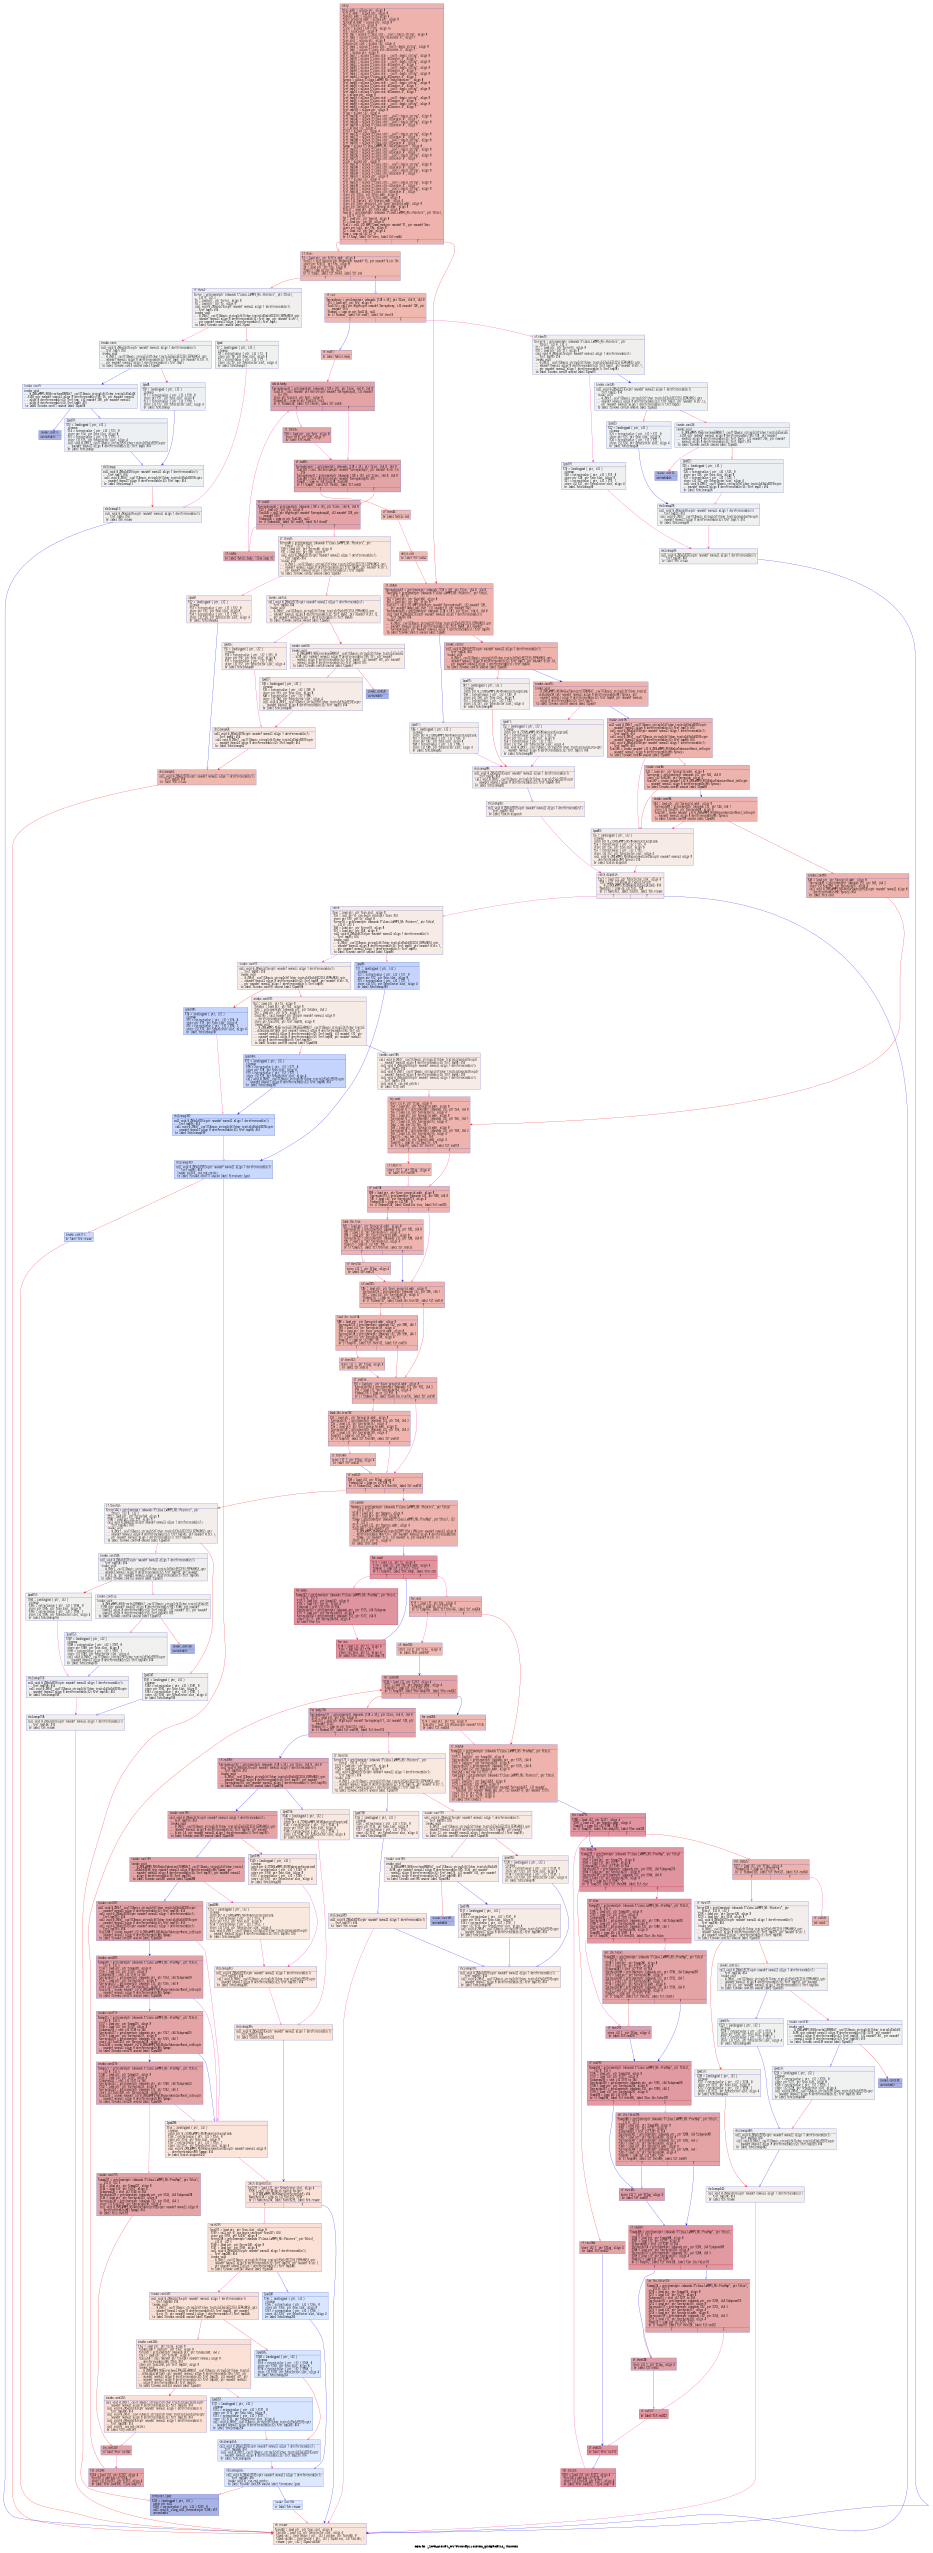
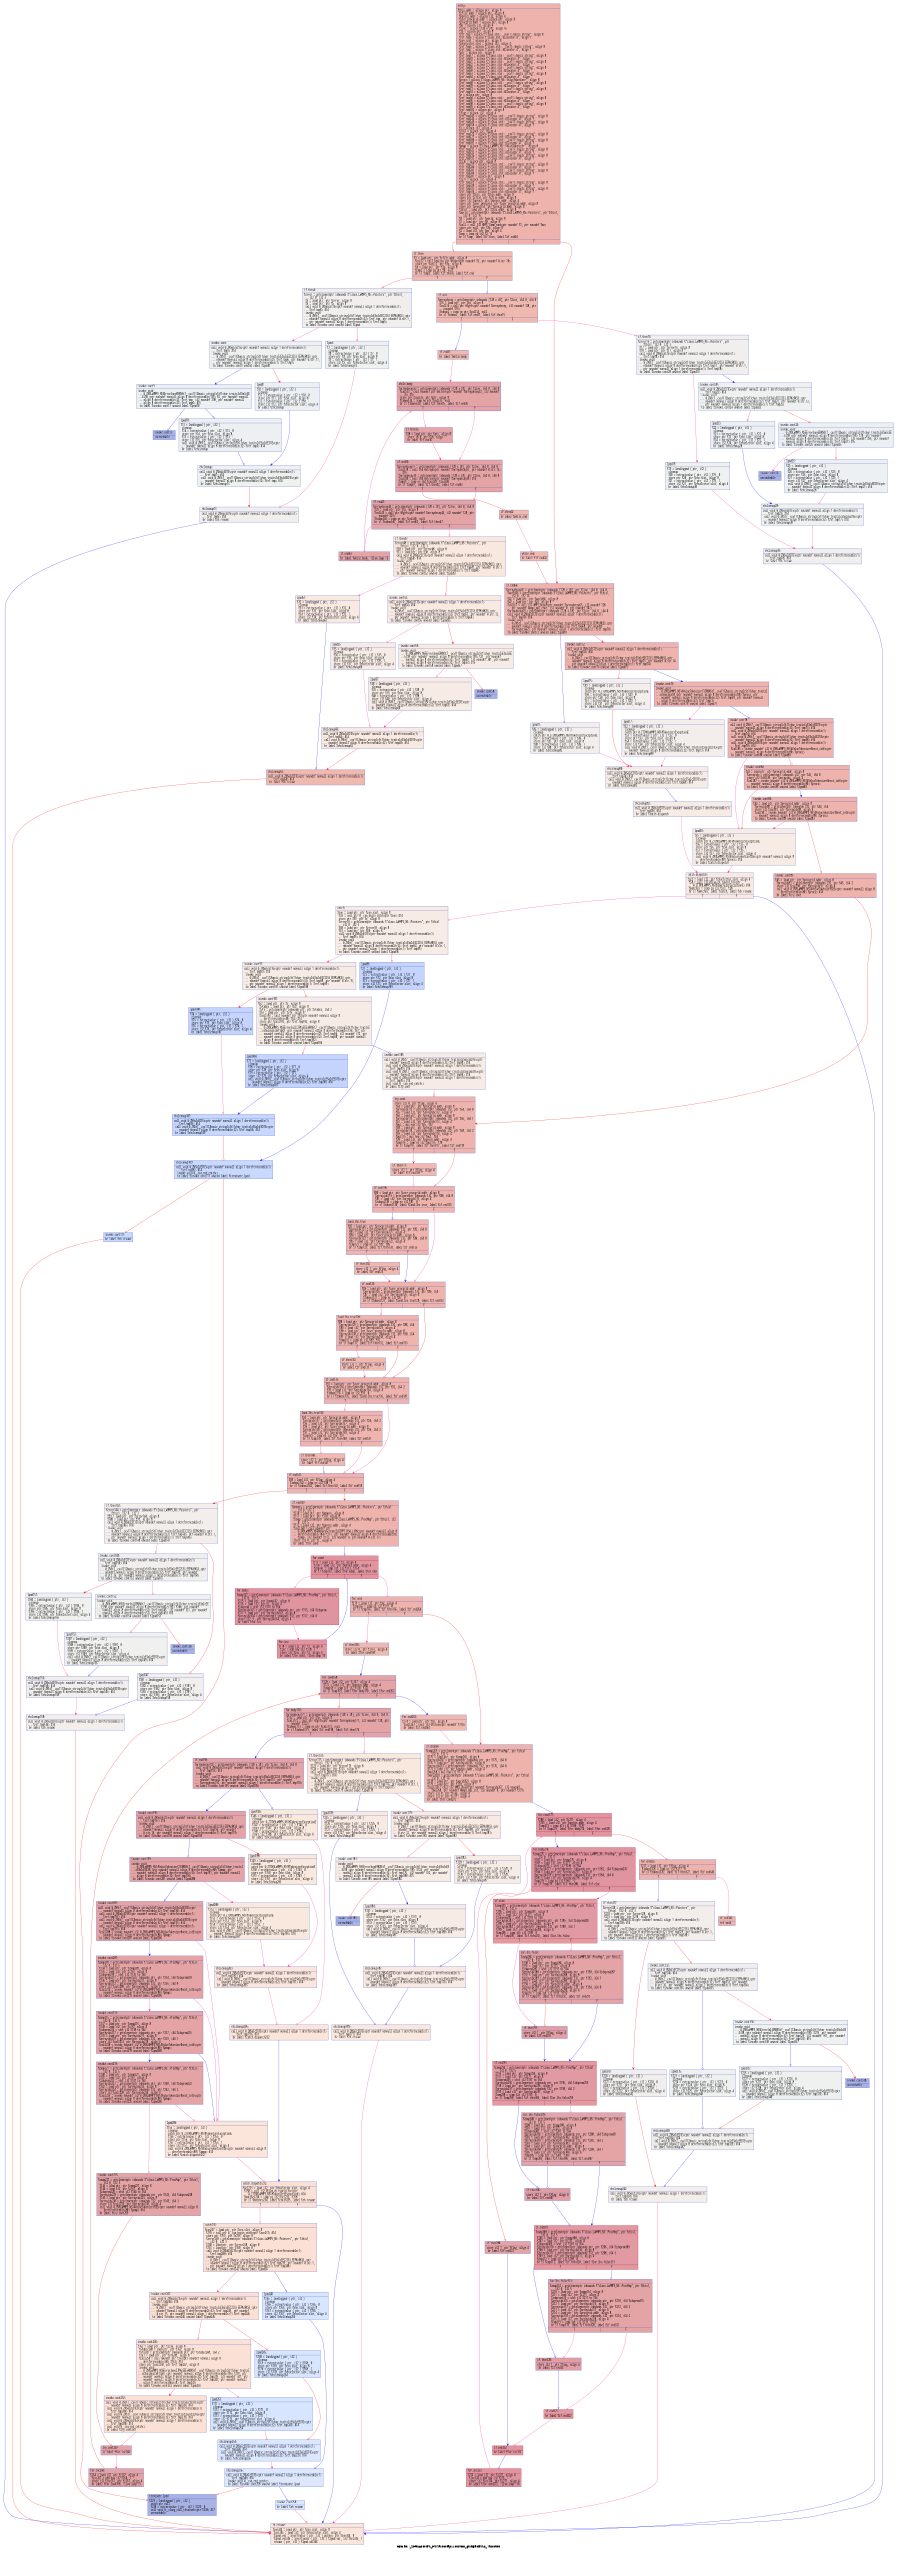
(439, 1947) -> (397, 2006)
